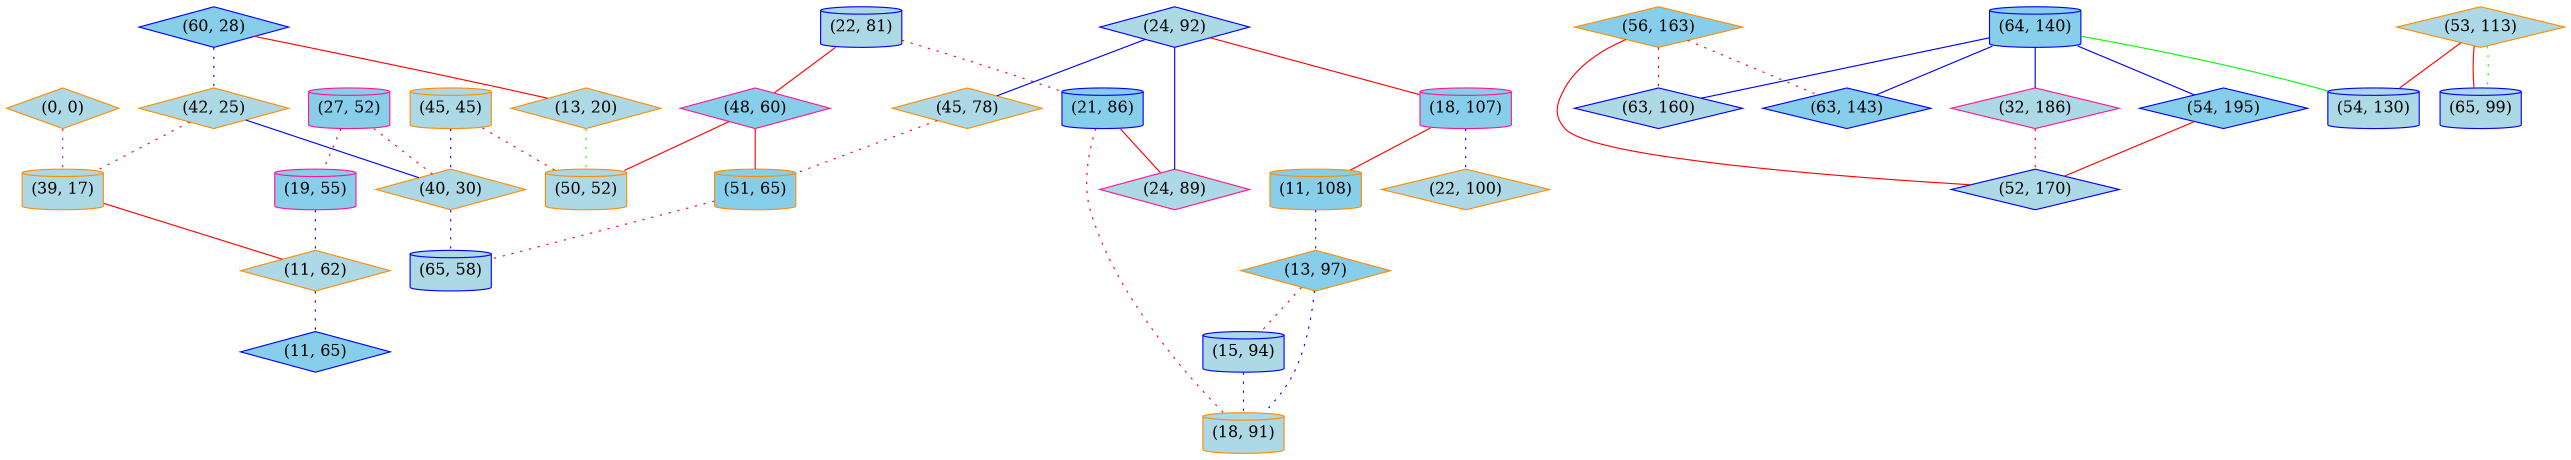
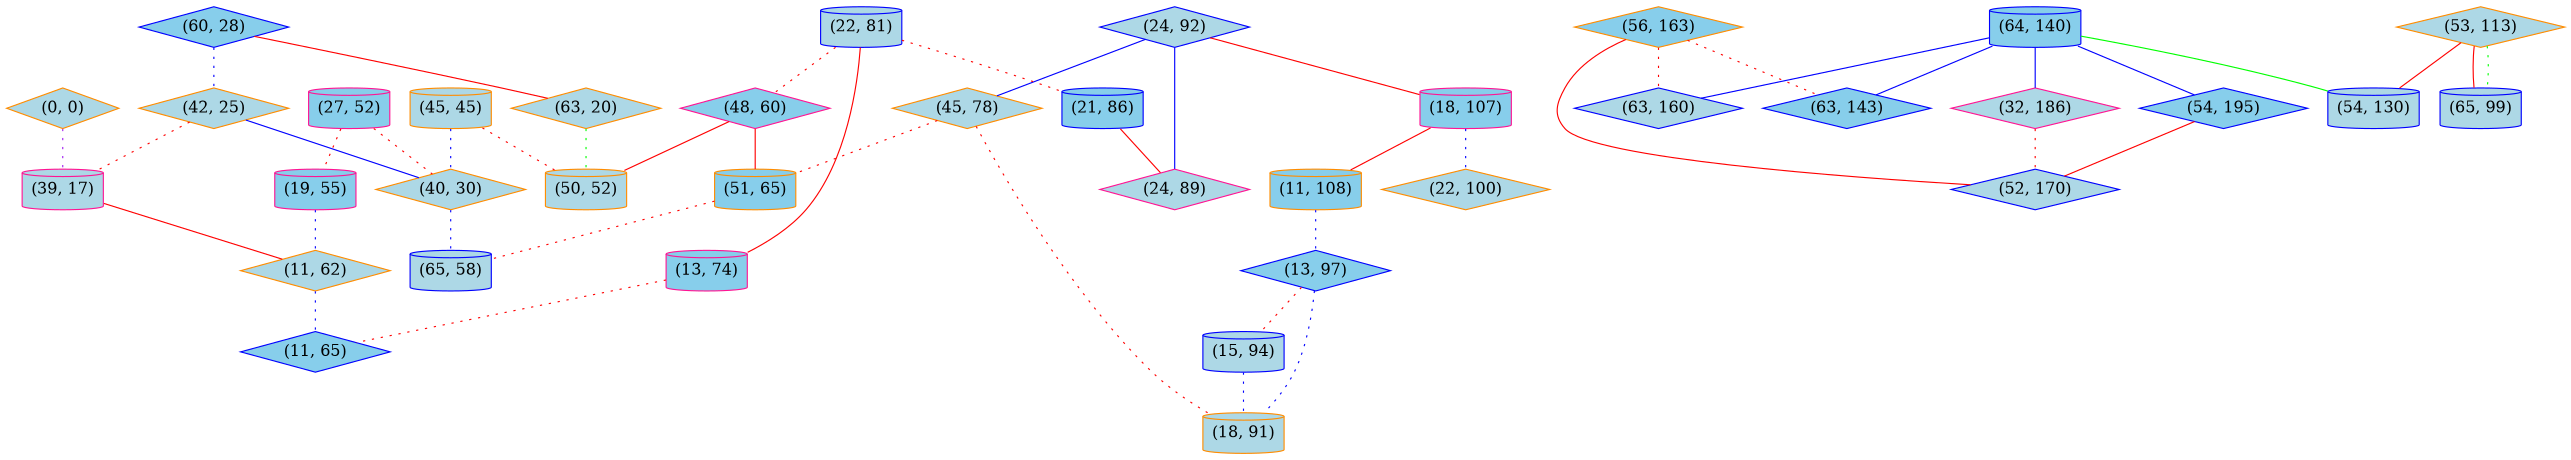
(805, 70) -> (805, 70)
(586, 108) -> (586, 108)
(63, 189) -> (63, 189)
none -> (707, 271)
(1316, 271) -> (1316, 271)
(1123, 284) -> (1076, 284)
